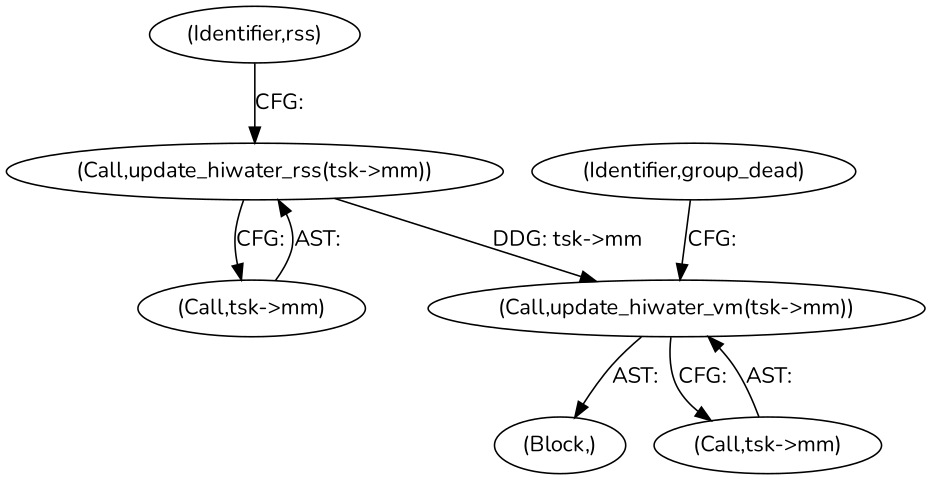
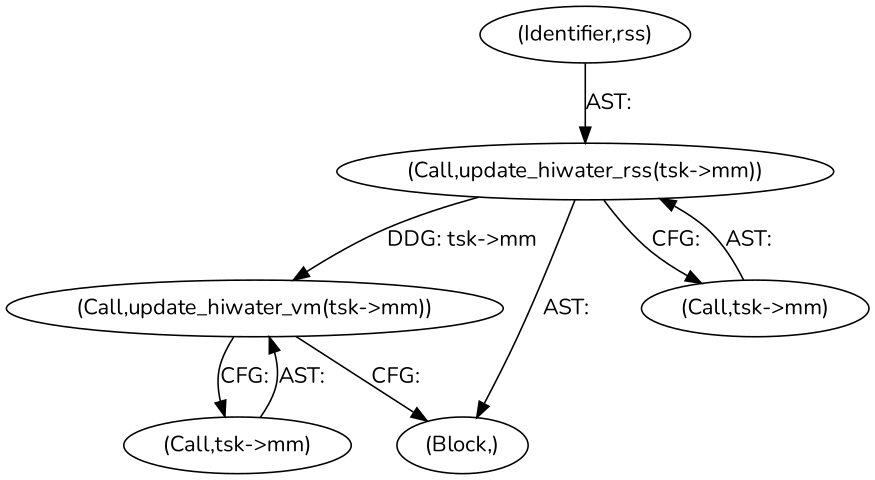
(282, 103) -> (612, 103)
(694, 172) -> none
none -> (533, 303)
(639, 377) -> (399, 377)
